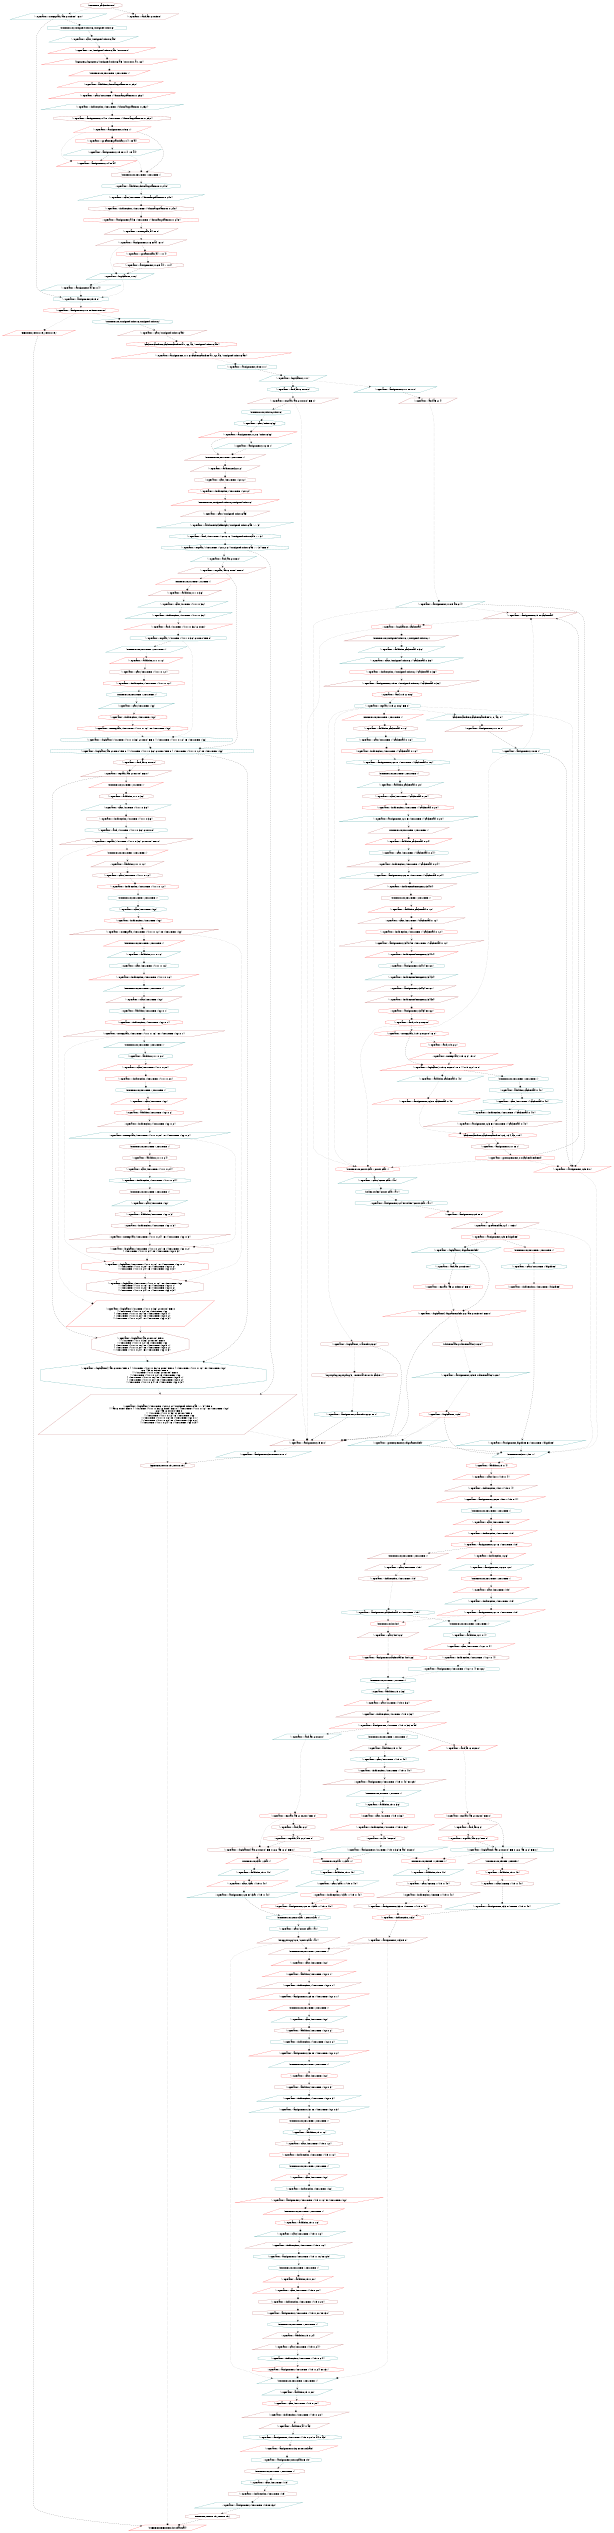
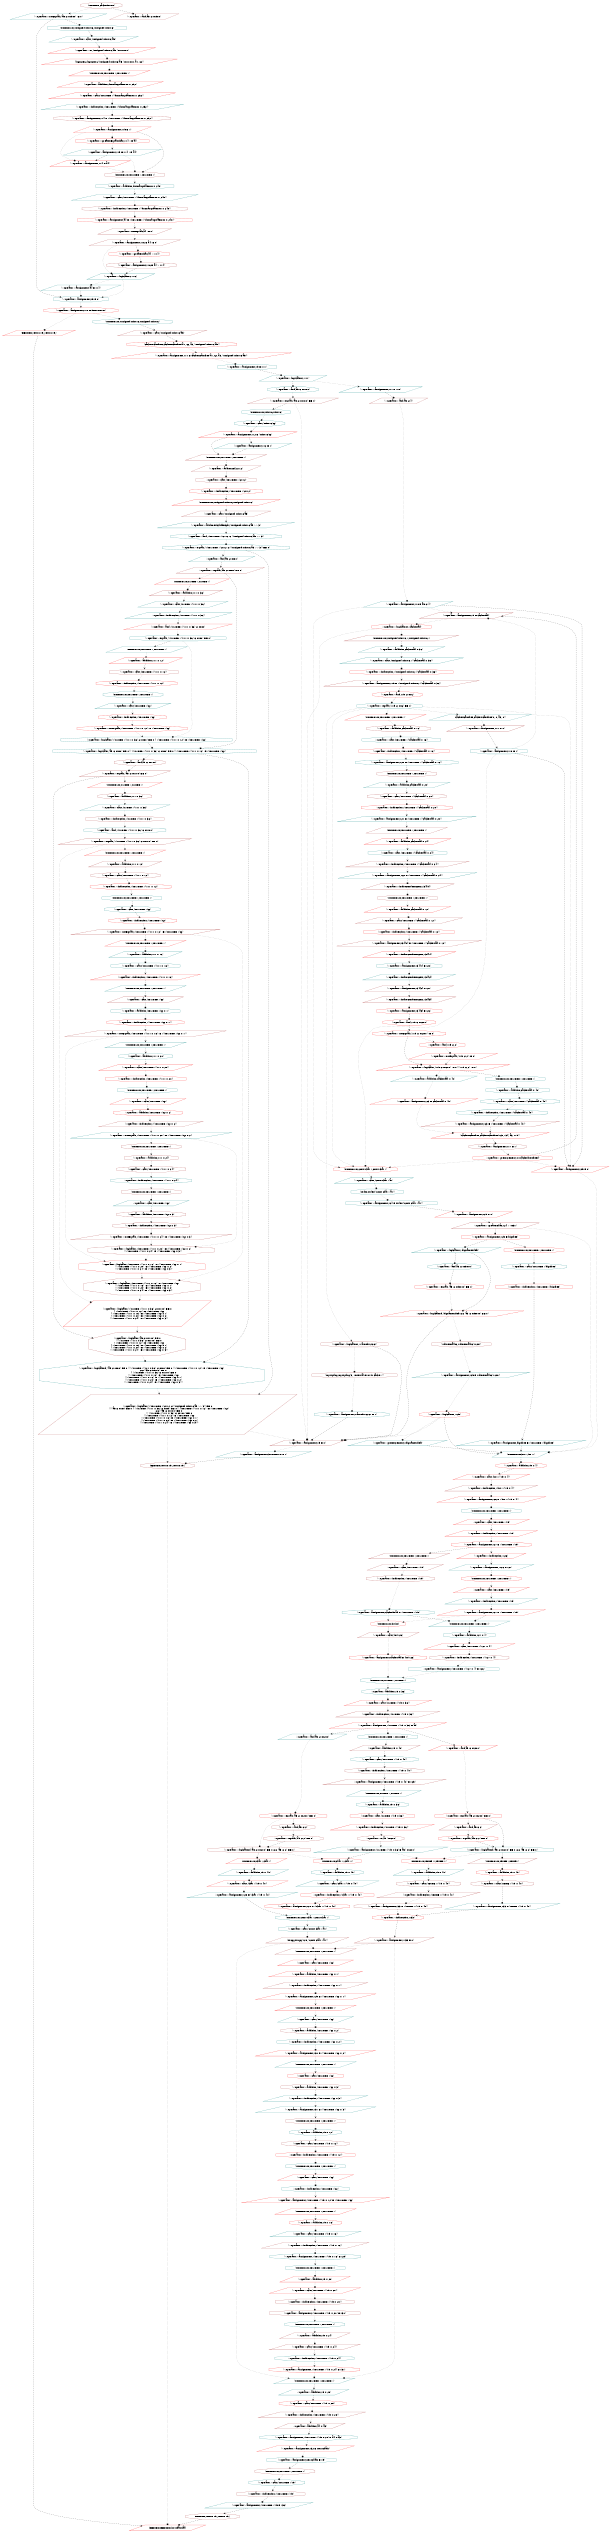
(493, 1135) -> (490, 1135)
(168, 2528) -> (168, 2528)
